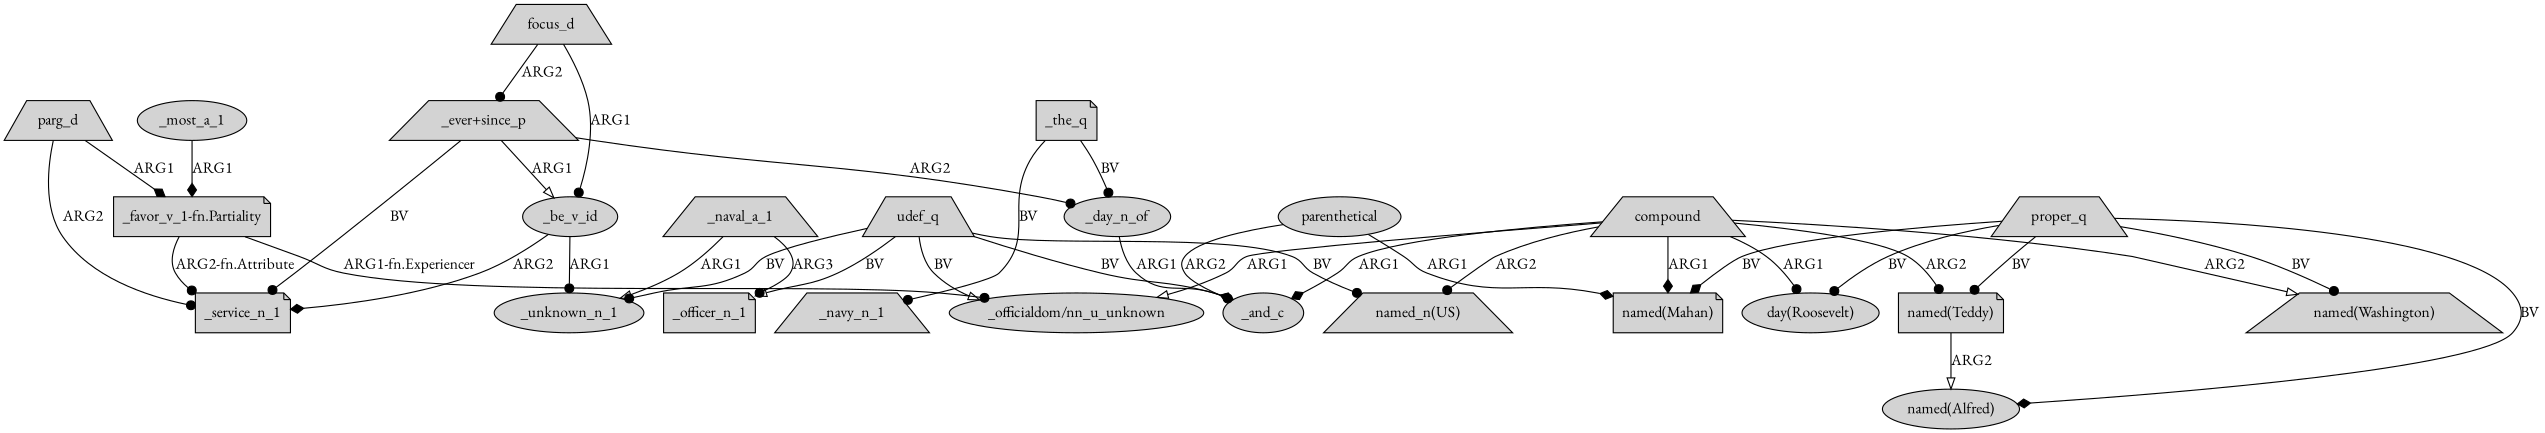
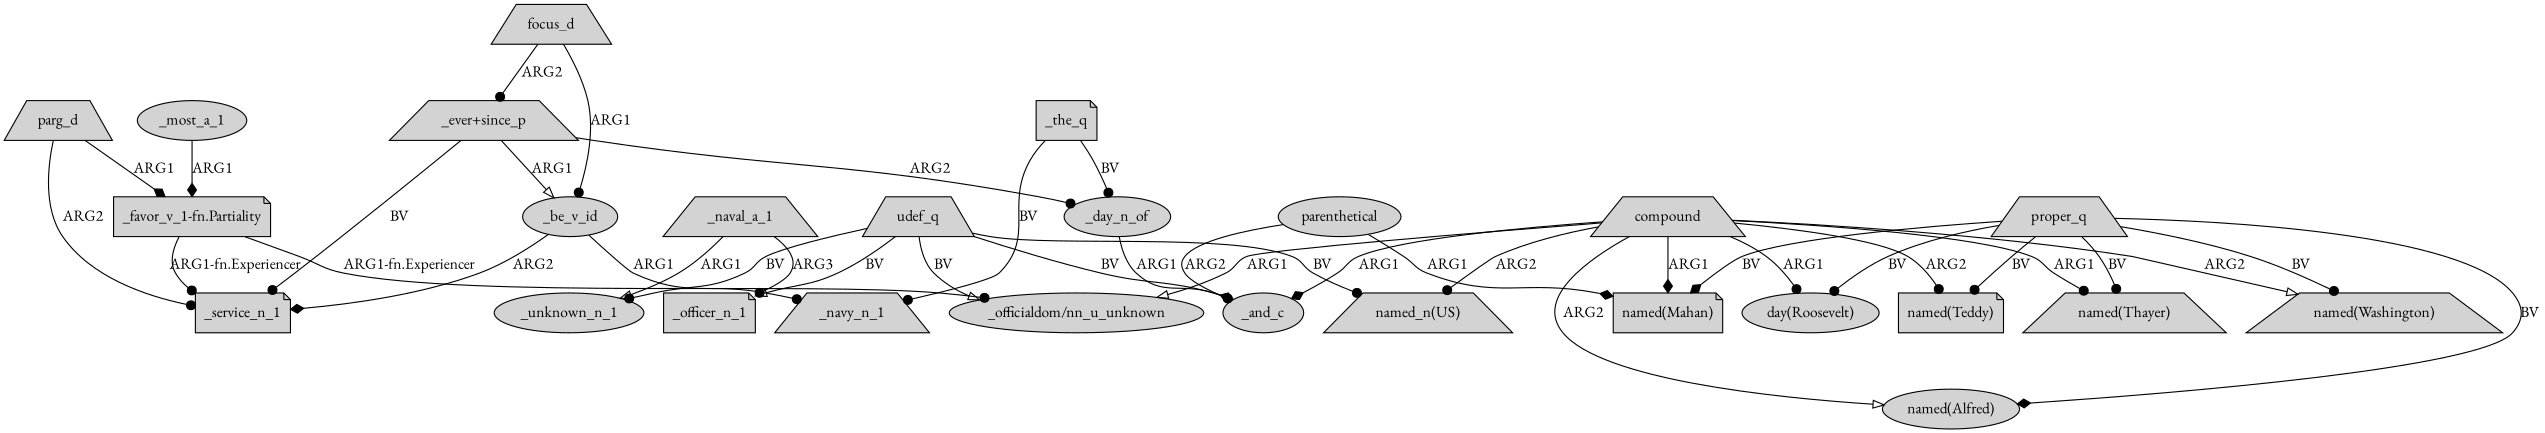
(570, 260) -> (645, 278)
(235, 265) -> (235, 265)
none -> (2125, 313)
(1951, 355) -> (1648, 373)
